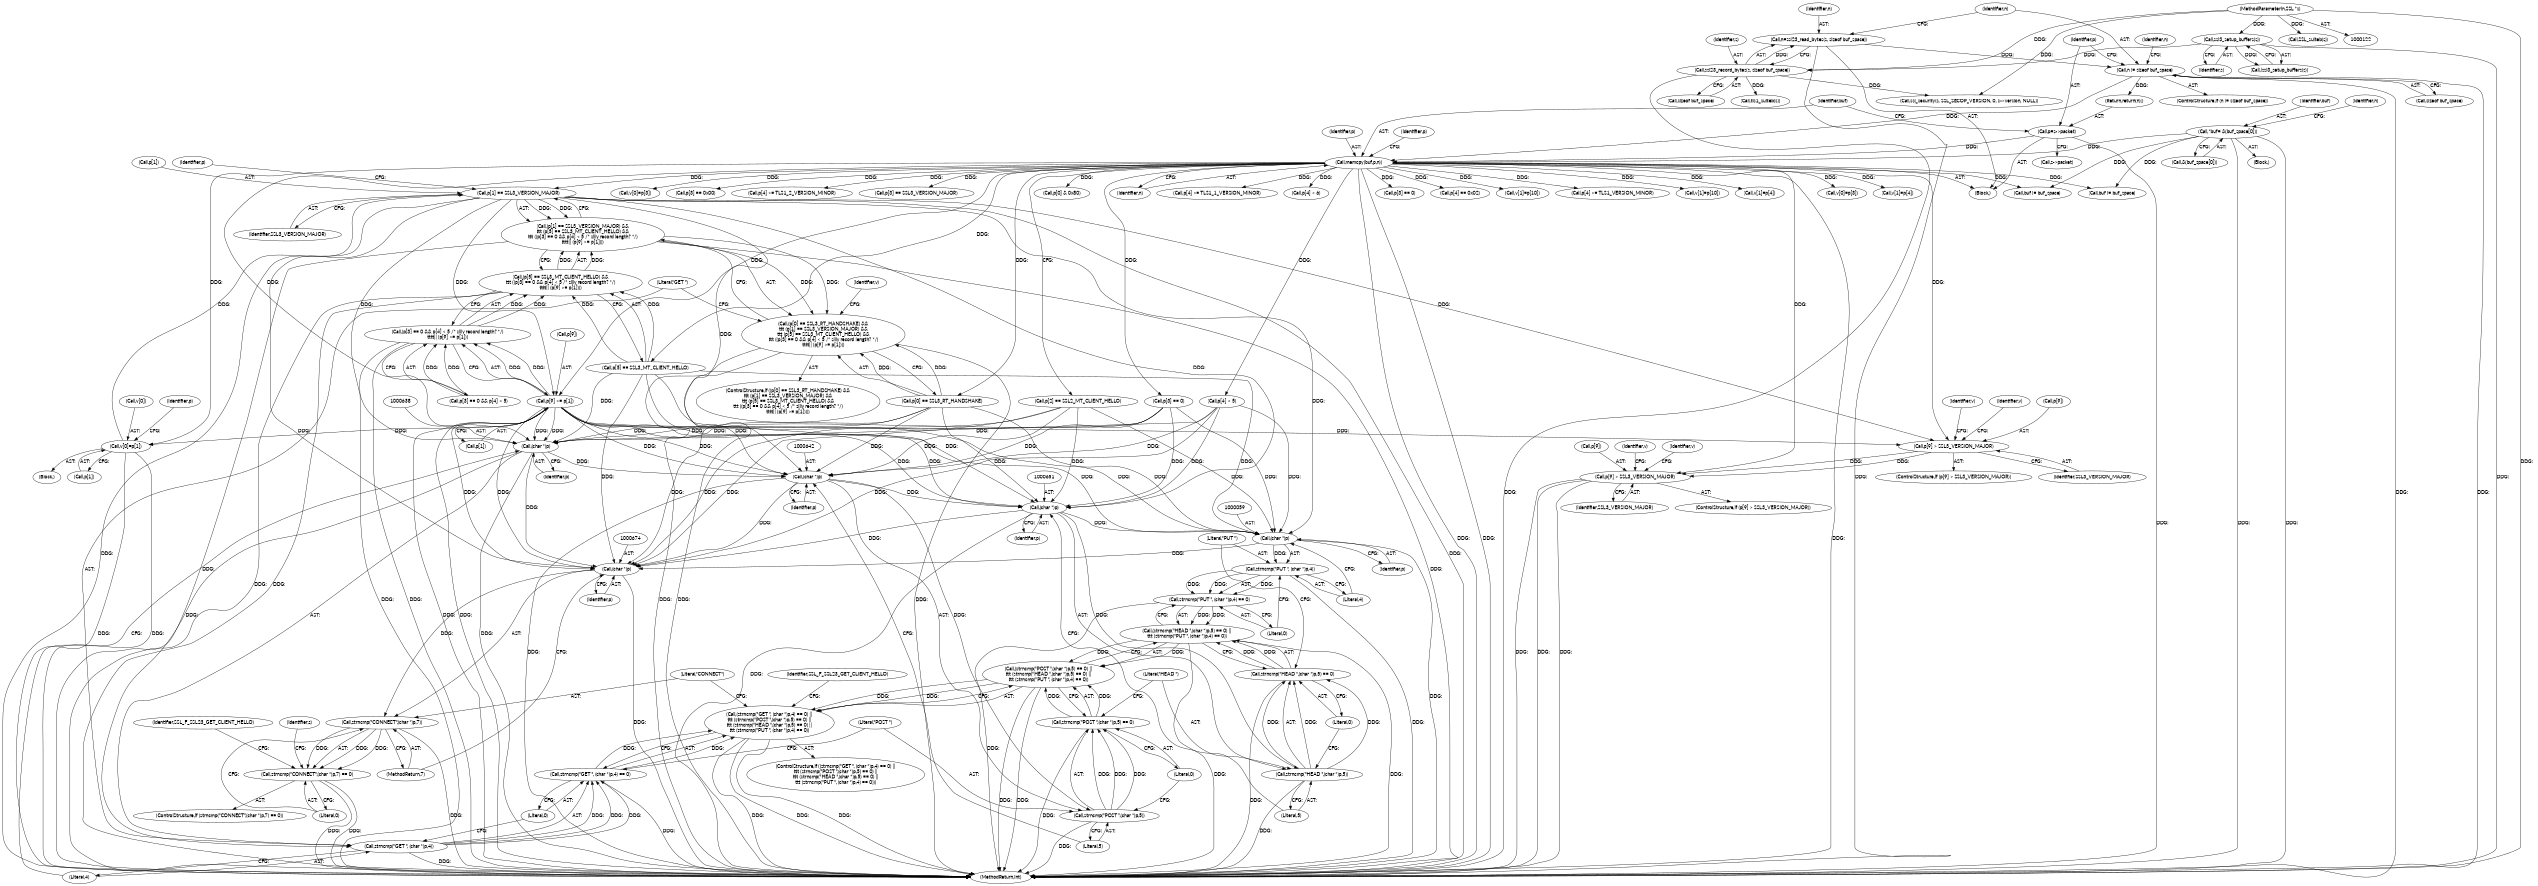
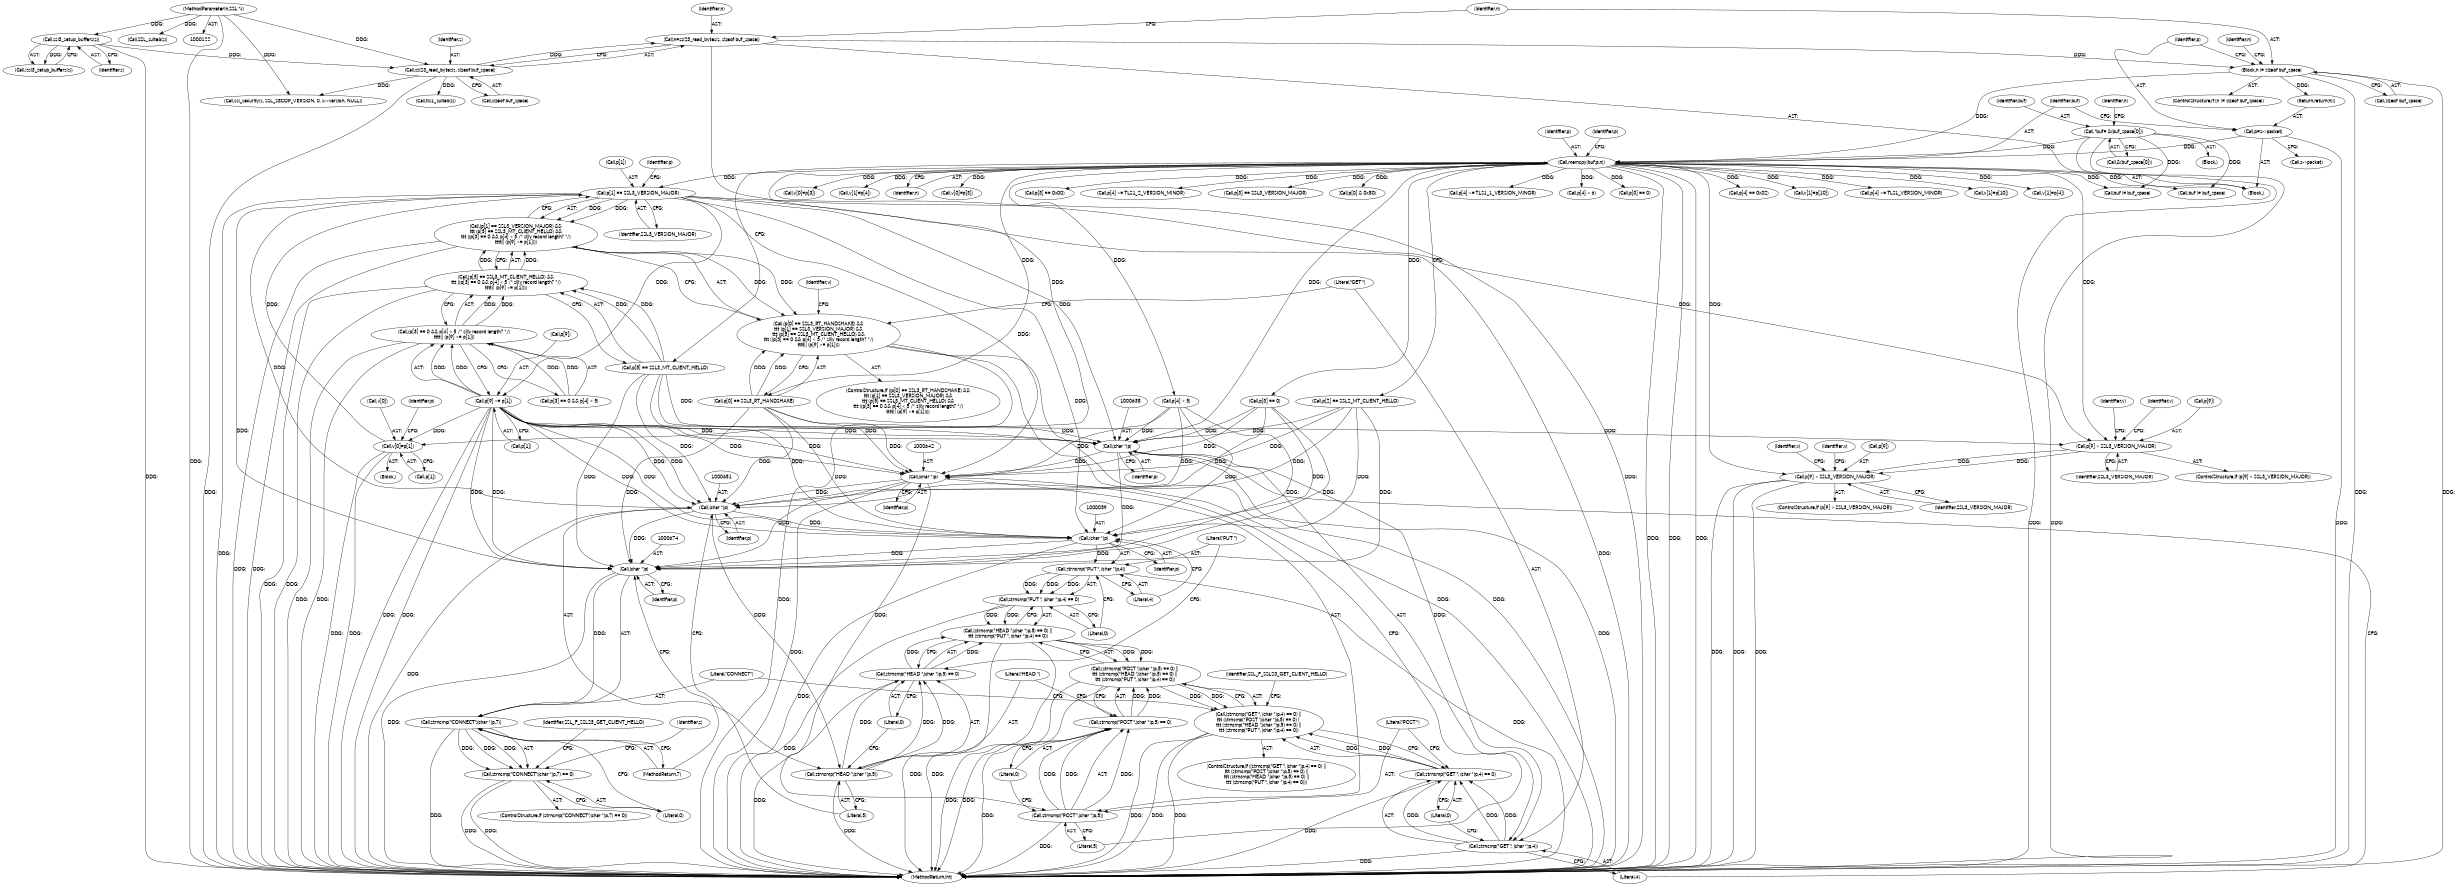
(1742, 71) -> (450, 71)
(2145, 71) -> (2272, 71)
(919, 213) -> none
(984, 235) -> (761, 235)
